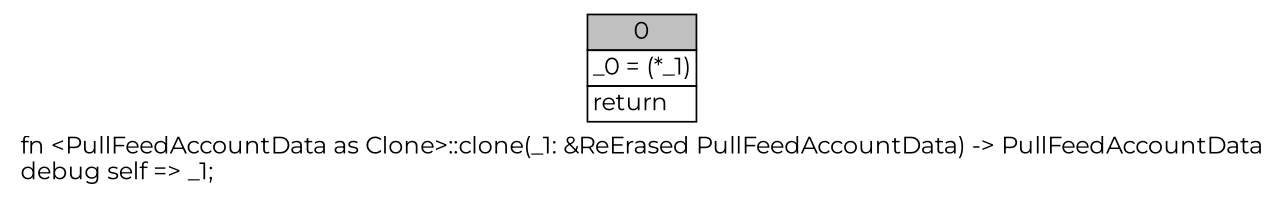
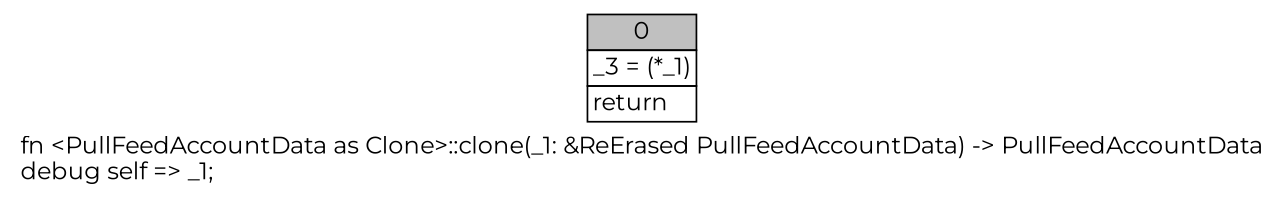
(642, 67) -> (642, 67)
